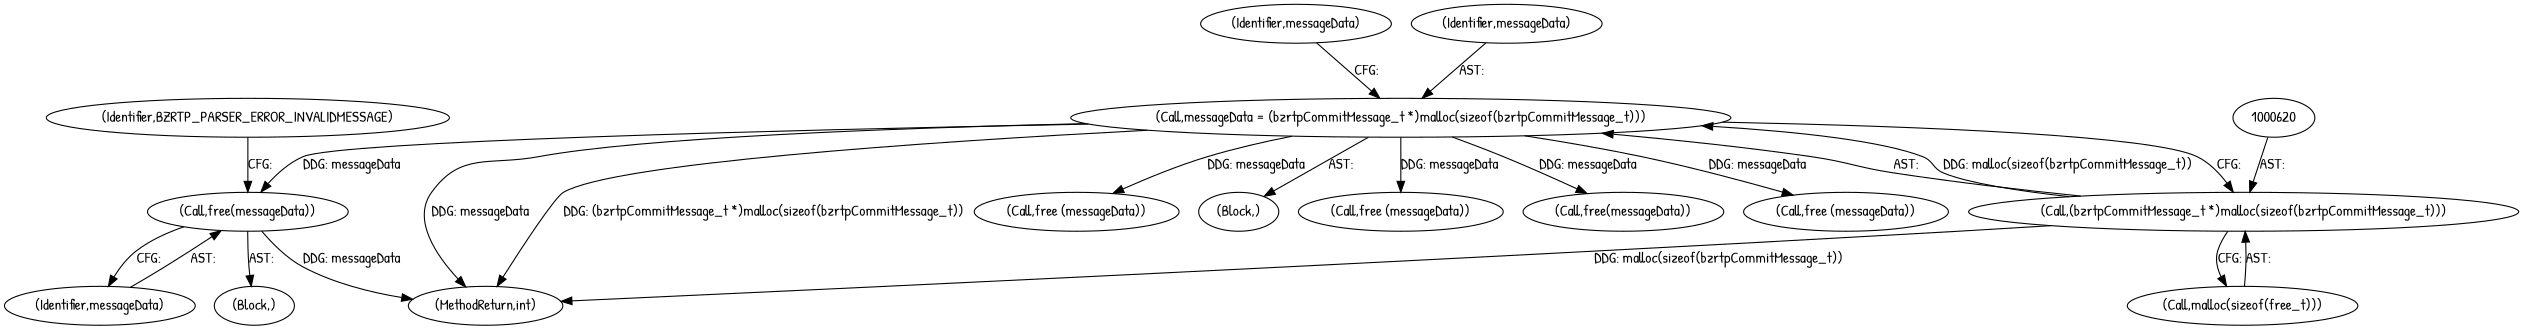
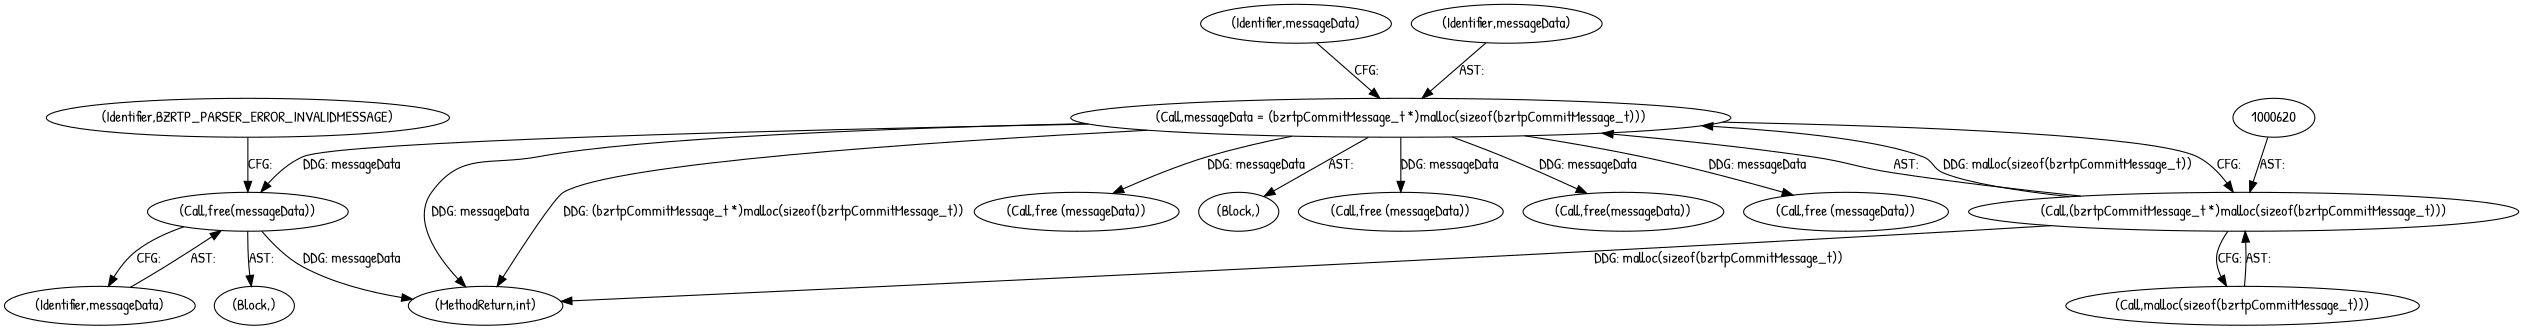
(2243, 306) -> (2243, 306)
